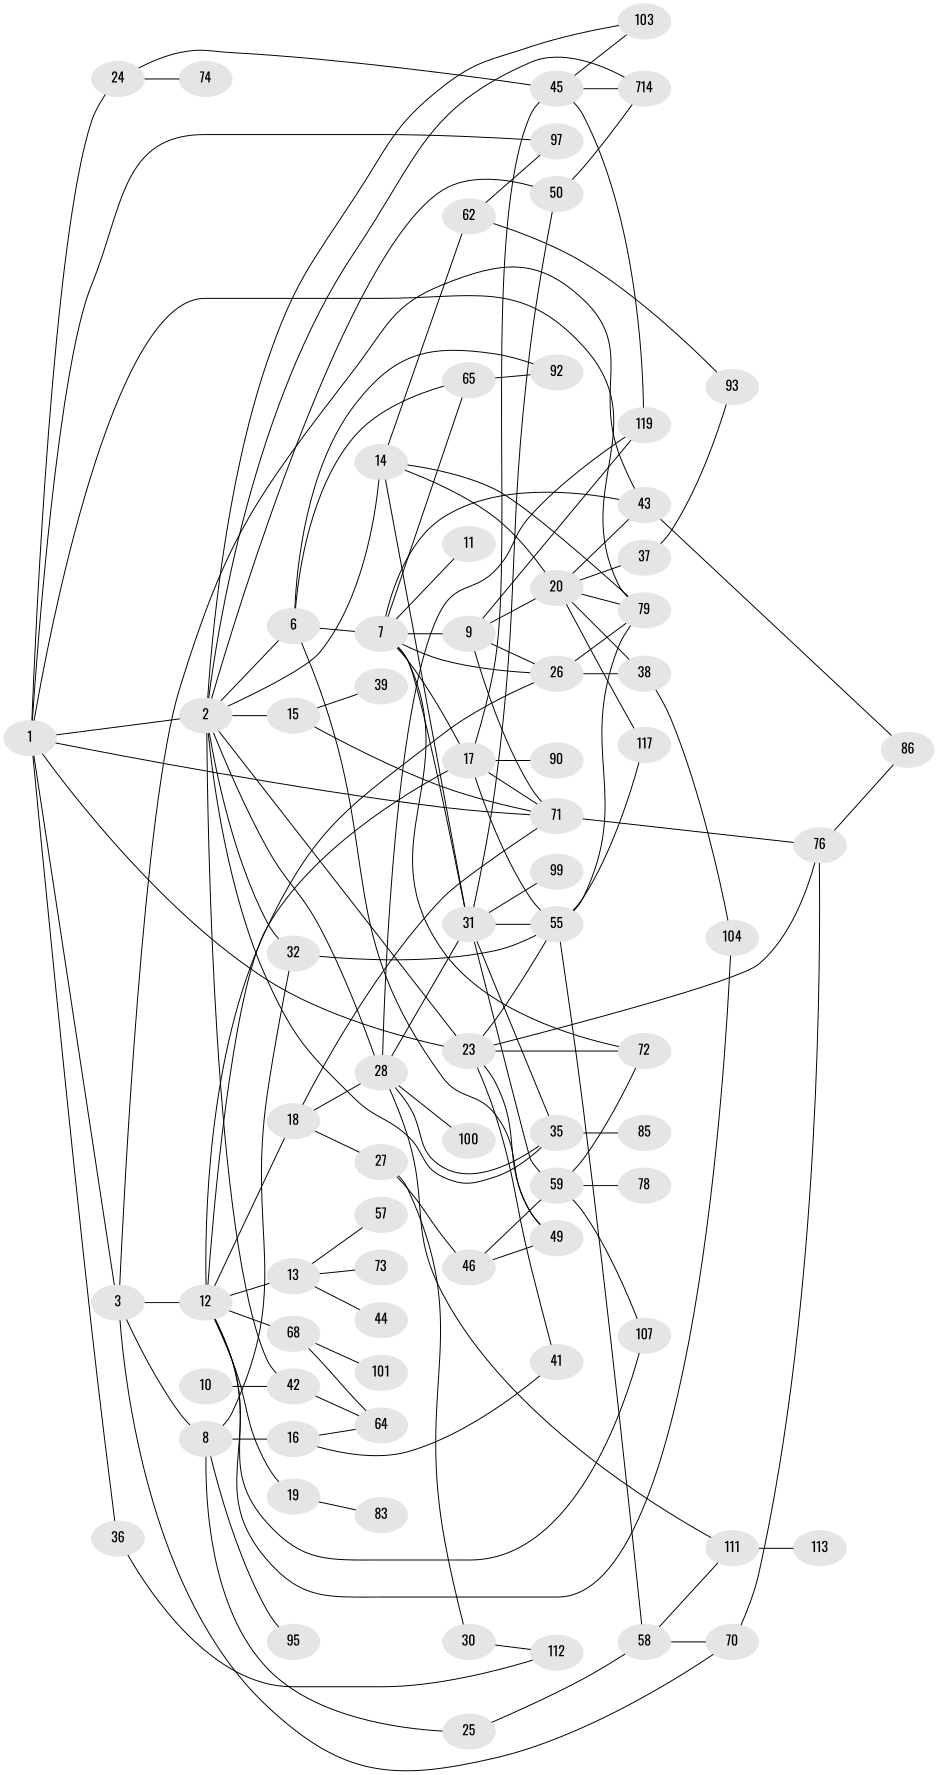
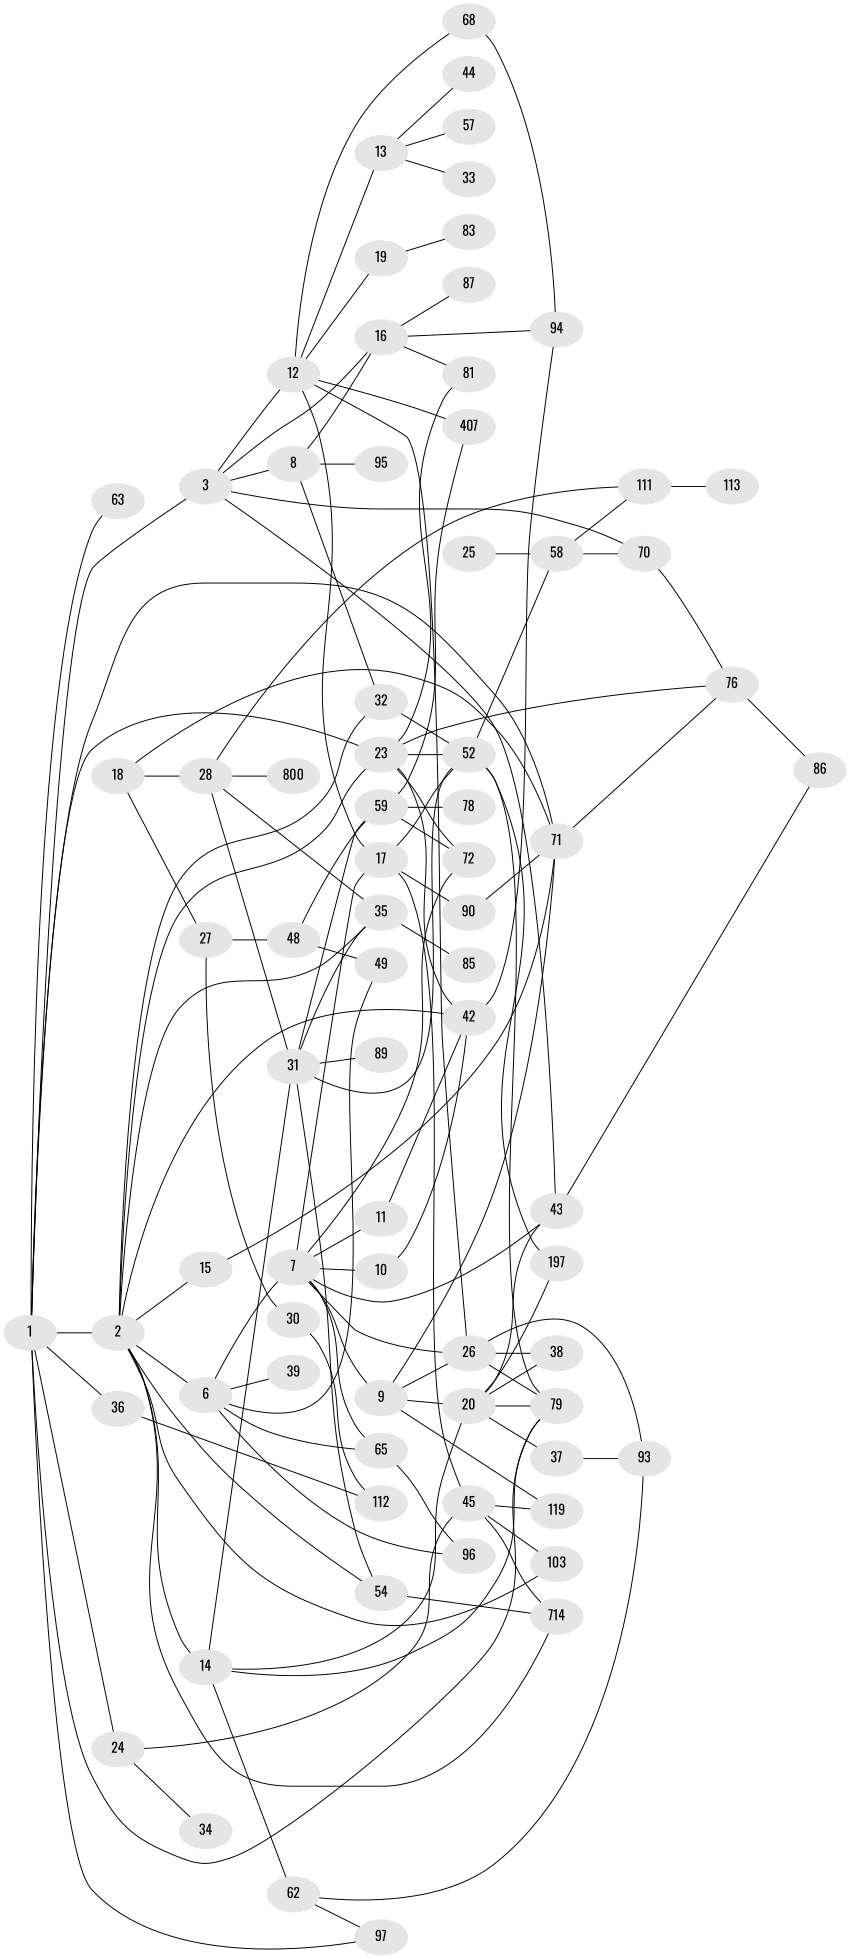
(206, 79) -> (206, 1831)
(557, 194) -> (381, 1593)
none -> (469, 285)
(557, 372) -> (469, 1556)
none -> (299, 417)
none -> (118, 501)
(337, 701) -> (253, 1383)
(413, 703) -> none
(644, 745) -> (557, 1264)
(437, 775) -> (338, 1269)
(513, 788) -> (507, 882)
(557, 872) -> (381, 1055)
(303, 900) -> none
(557, 924) -> (469, 755)
(732, 938) -> none
(509, 1124) -> (426, 874)
none -> (416, 1139)
(469, 1141) -> (293, 776)
(250, 1212) -> none
(381, 1267) -> (469, 179)
(469, 1267) -> (293, 940)
(644, 1336) -> (469, 427)
none -> (595, 1337)
(557, 1362) -> (469, 374)
(381, 1373) -> none
(381, 1425) -> (557, 330)
(256, 1654) -> none
